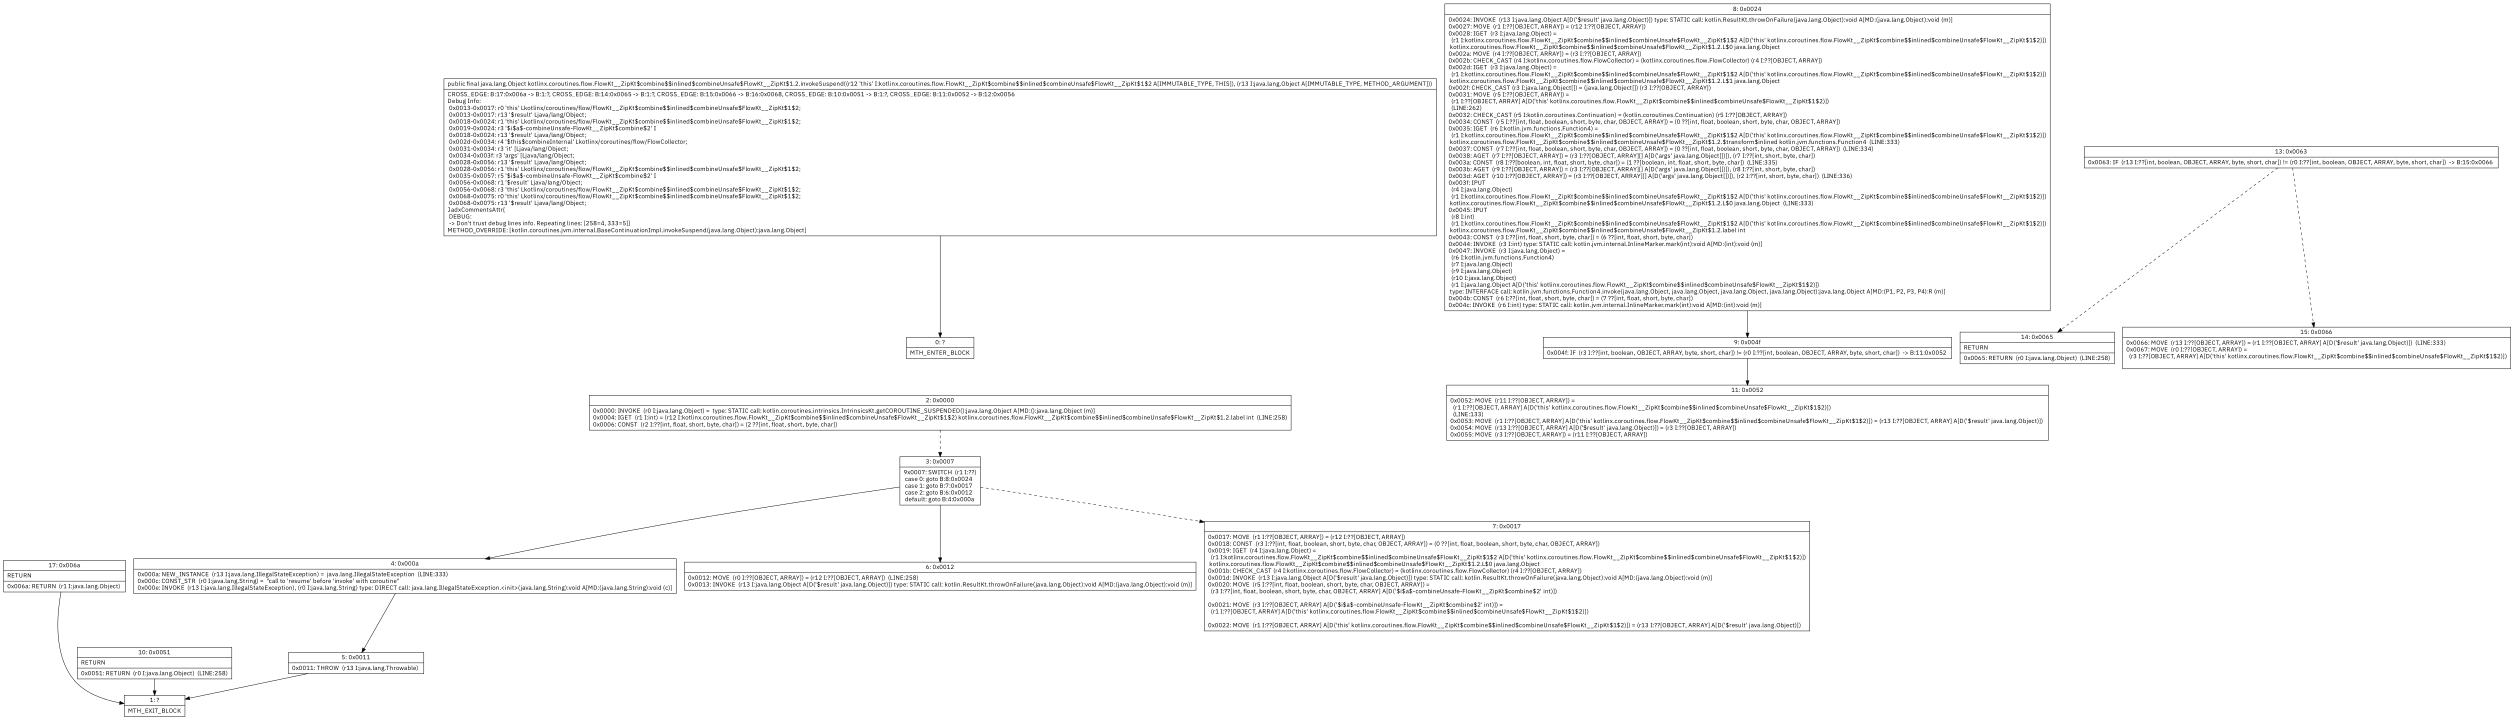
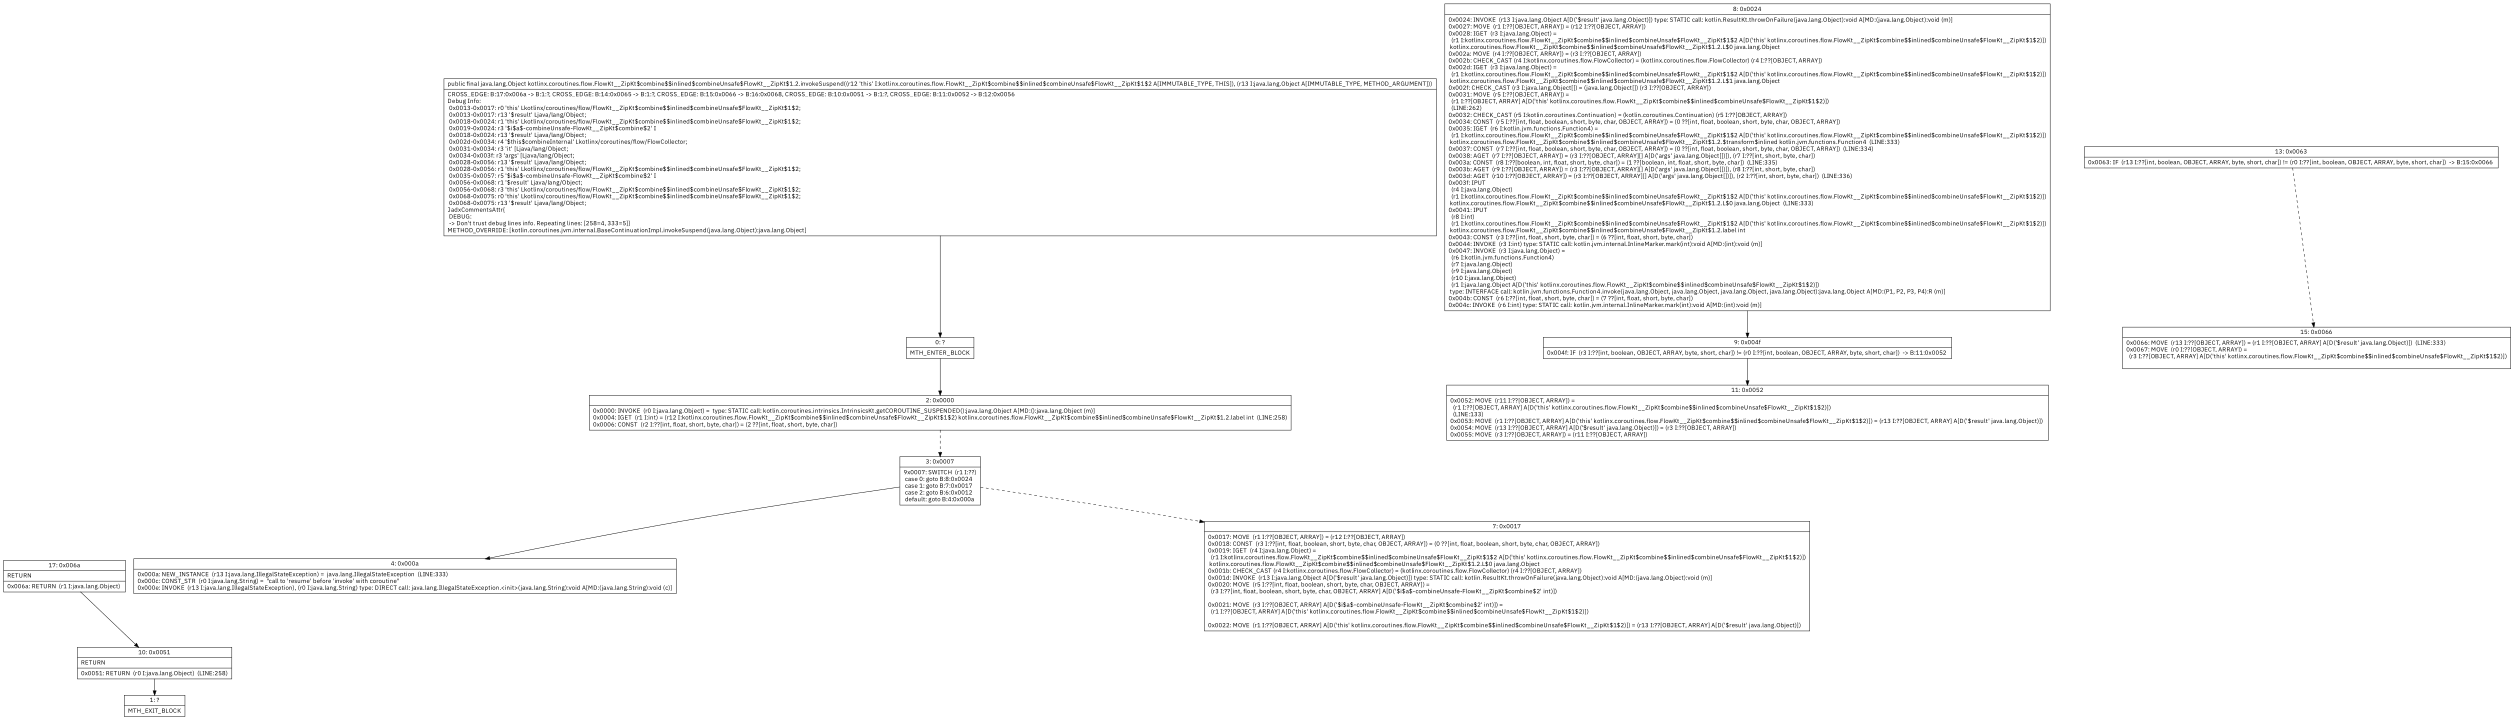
(1469, 210) -> (1469, 210)
(2037, 348) -> none
none -> (940, 375)
(940, 576) -> none
(64, 663) -> (108, 618)
(356, 663) -> none
